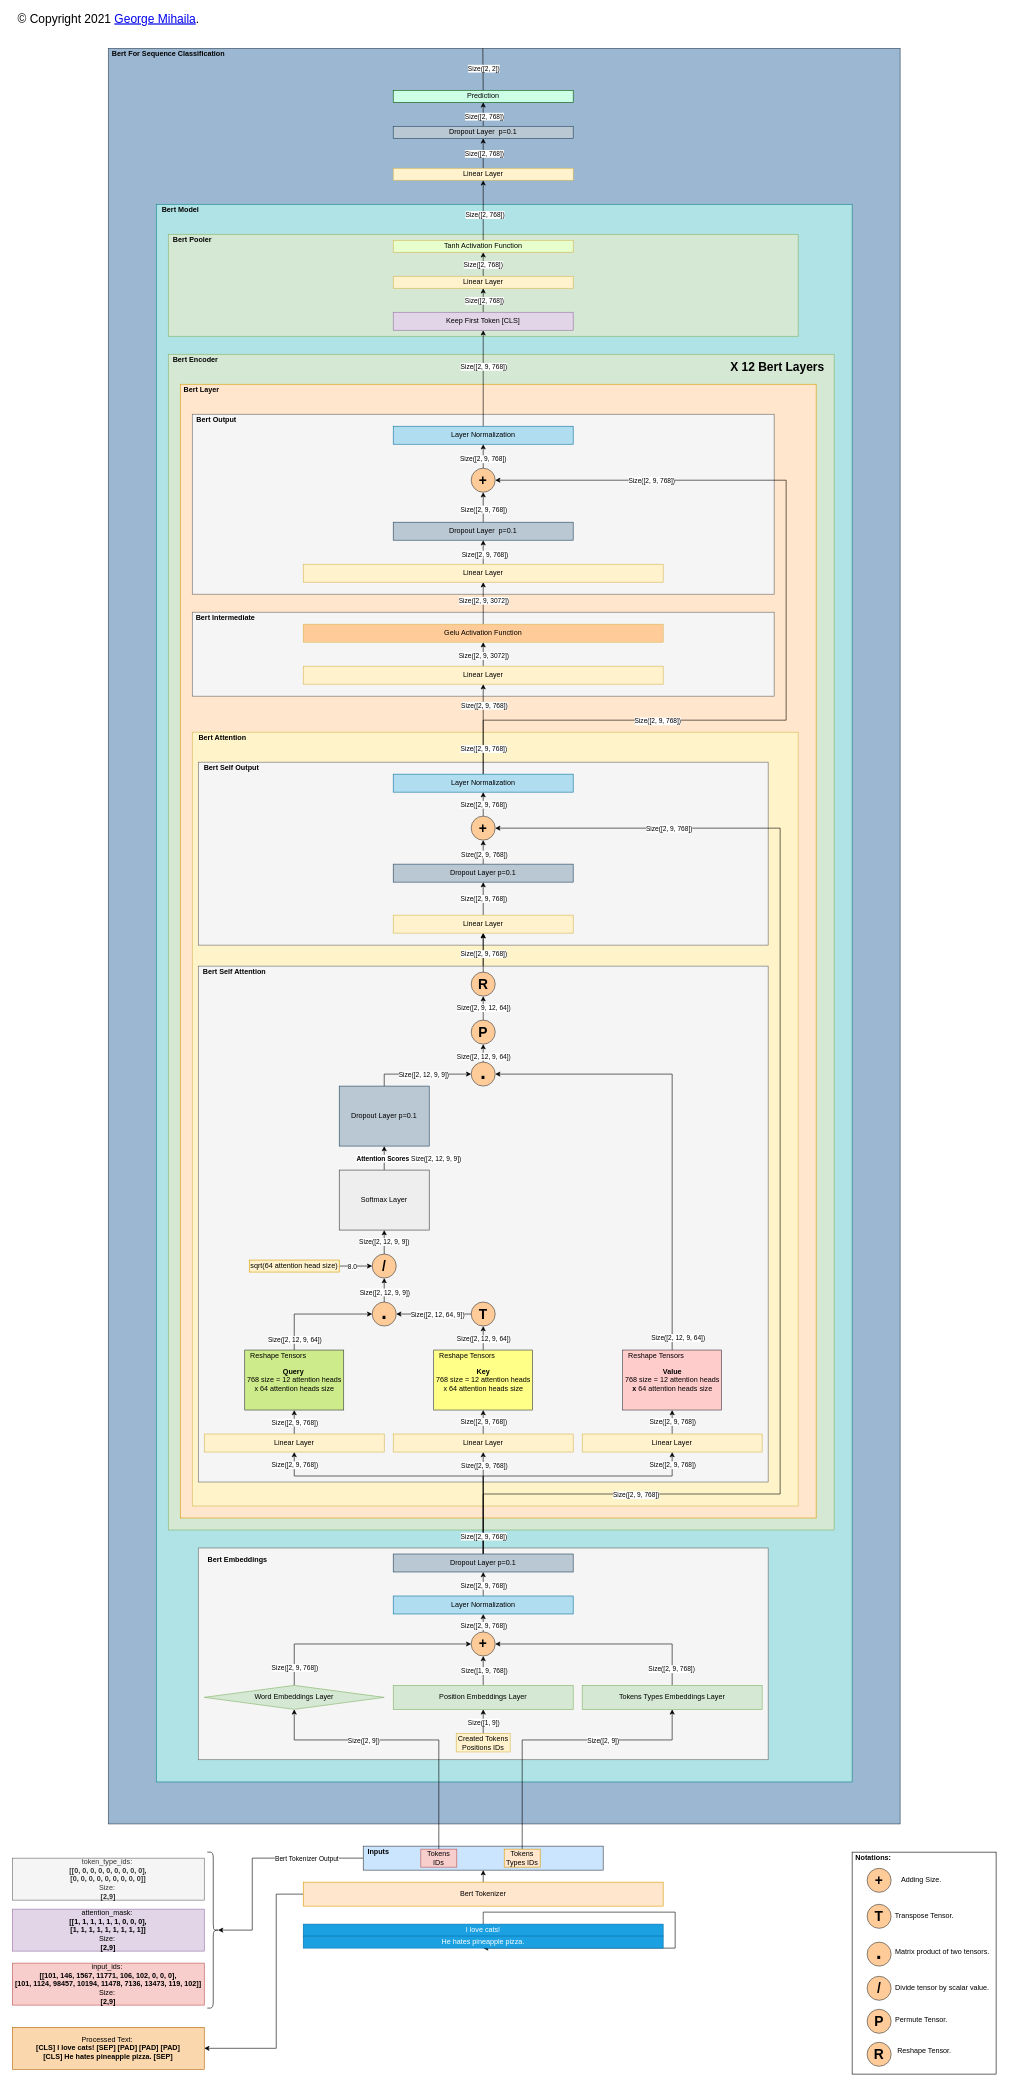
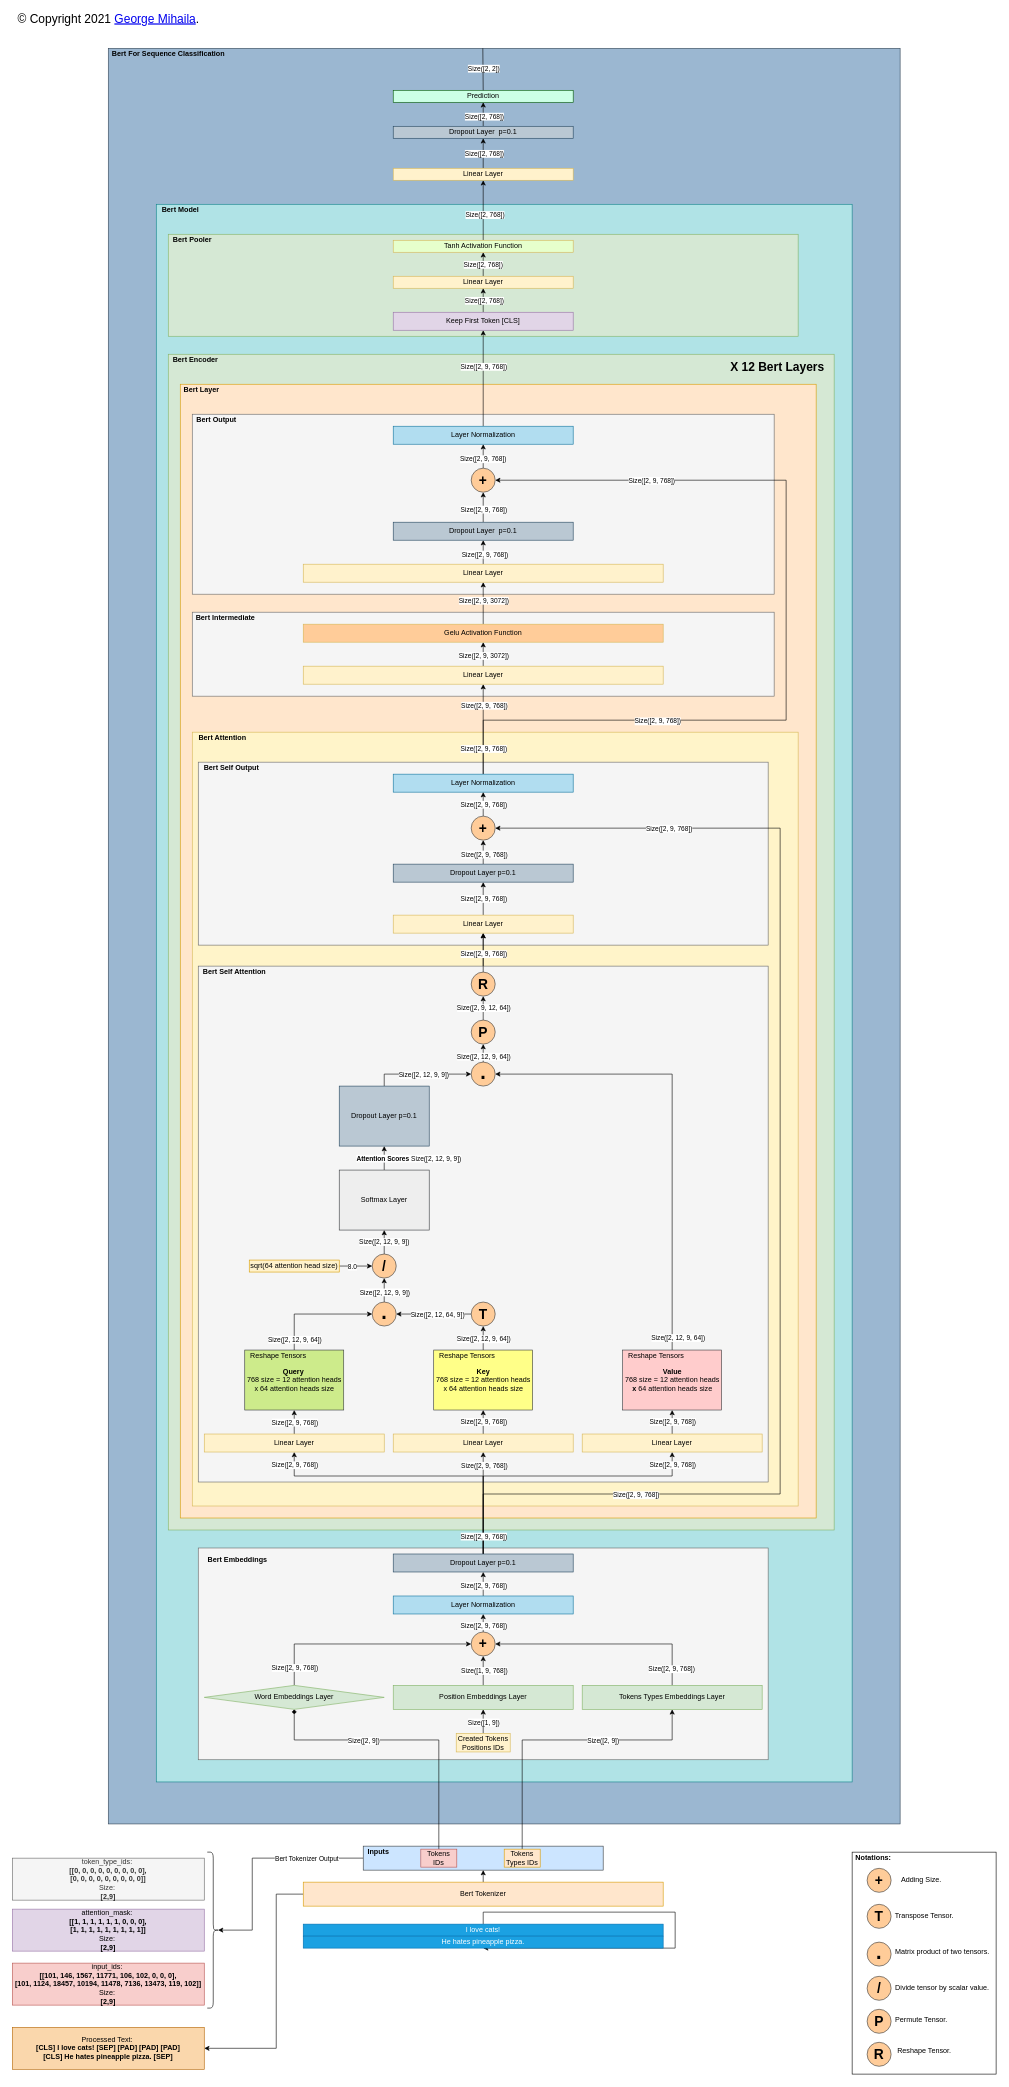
(294, 1715) -> (294, 1715)
(108, 1985) -> (108, 1985)
